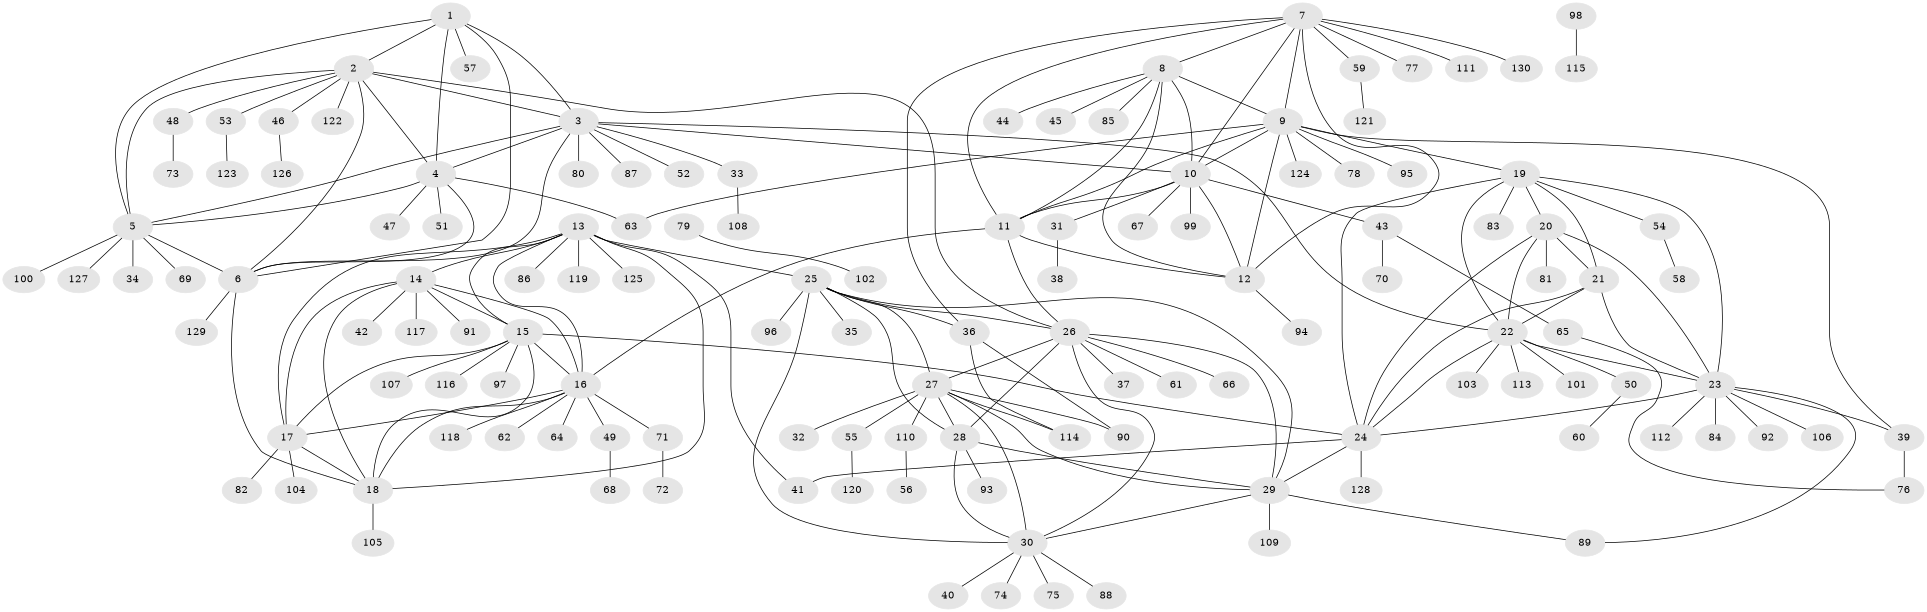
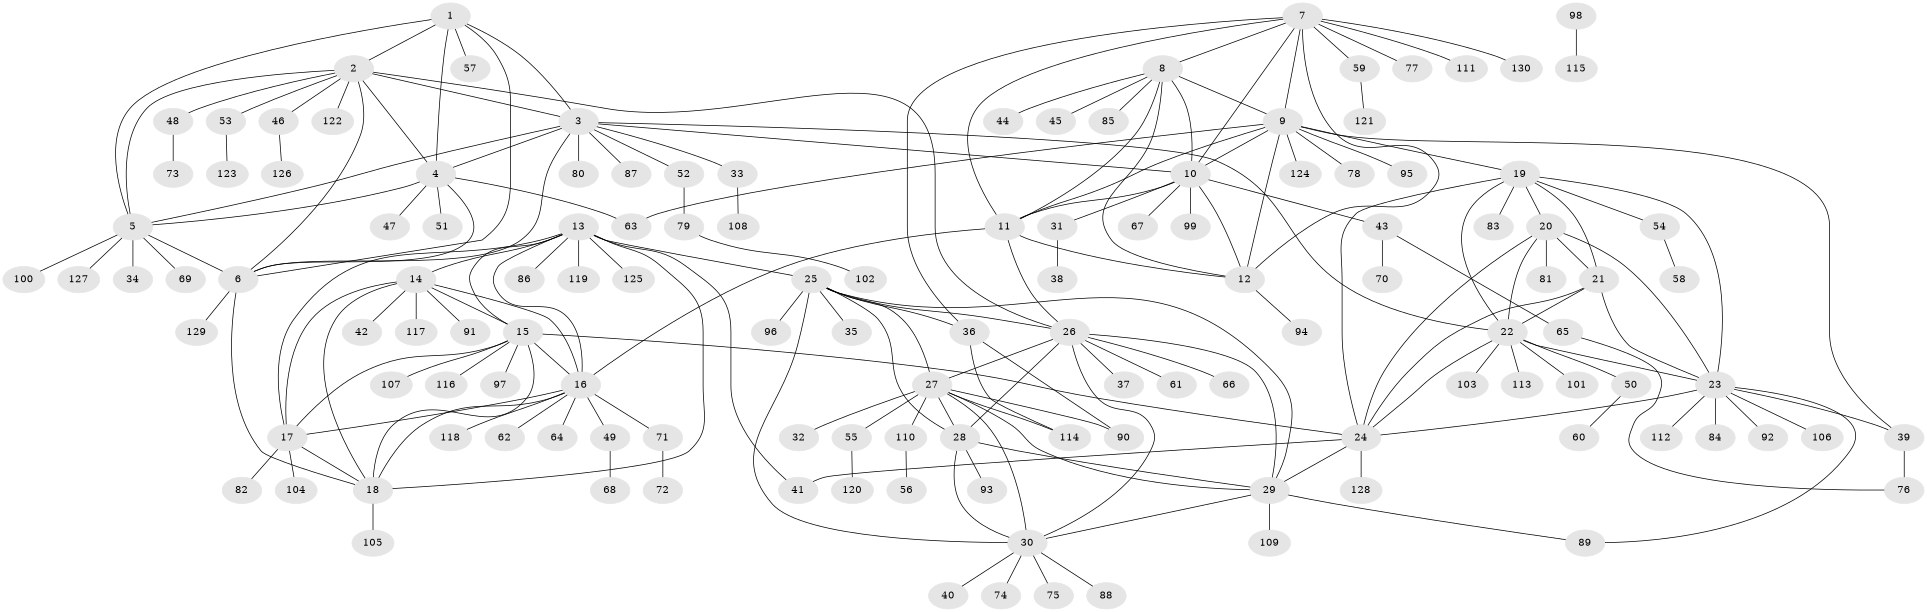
none -> (684, 201)
